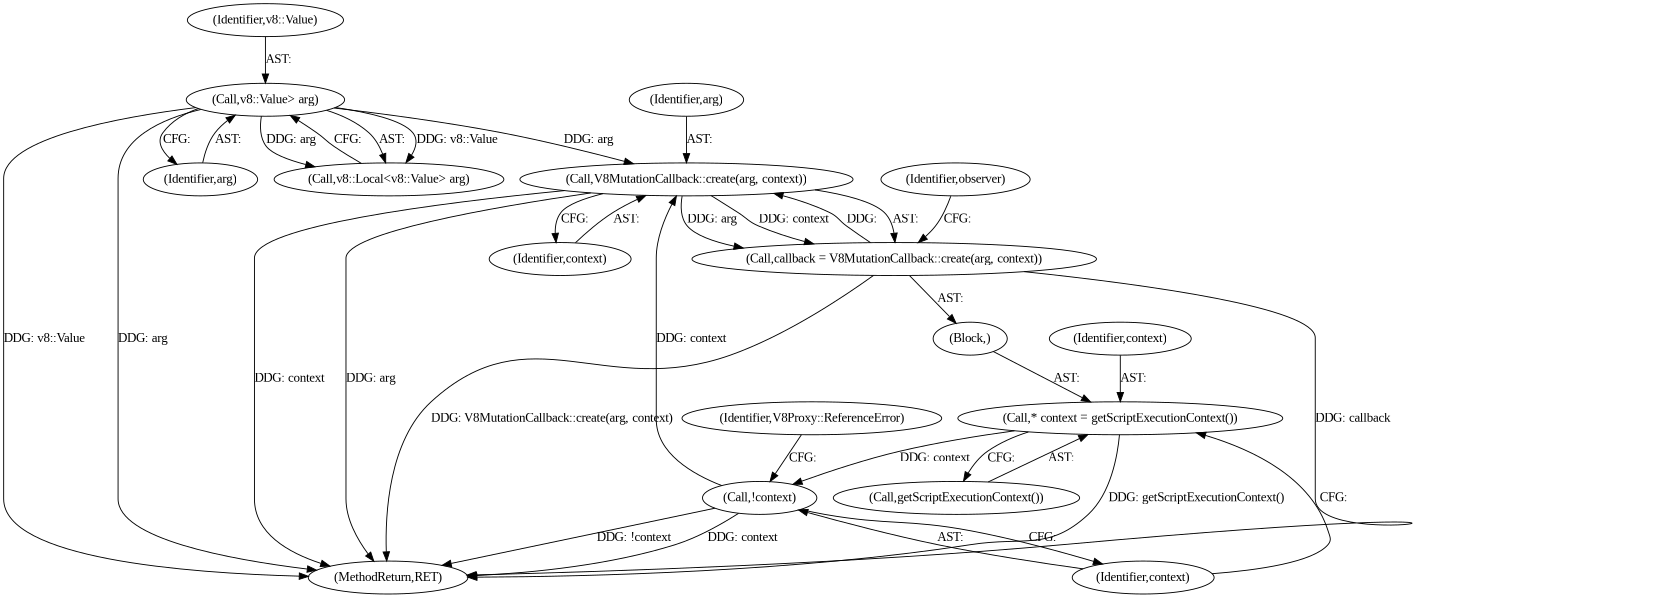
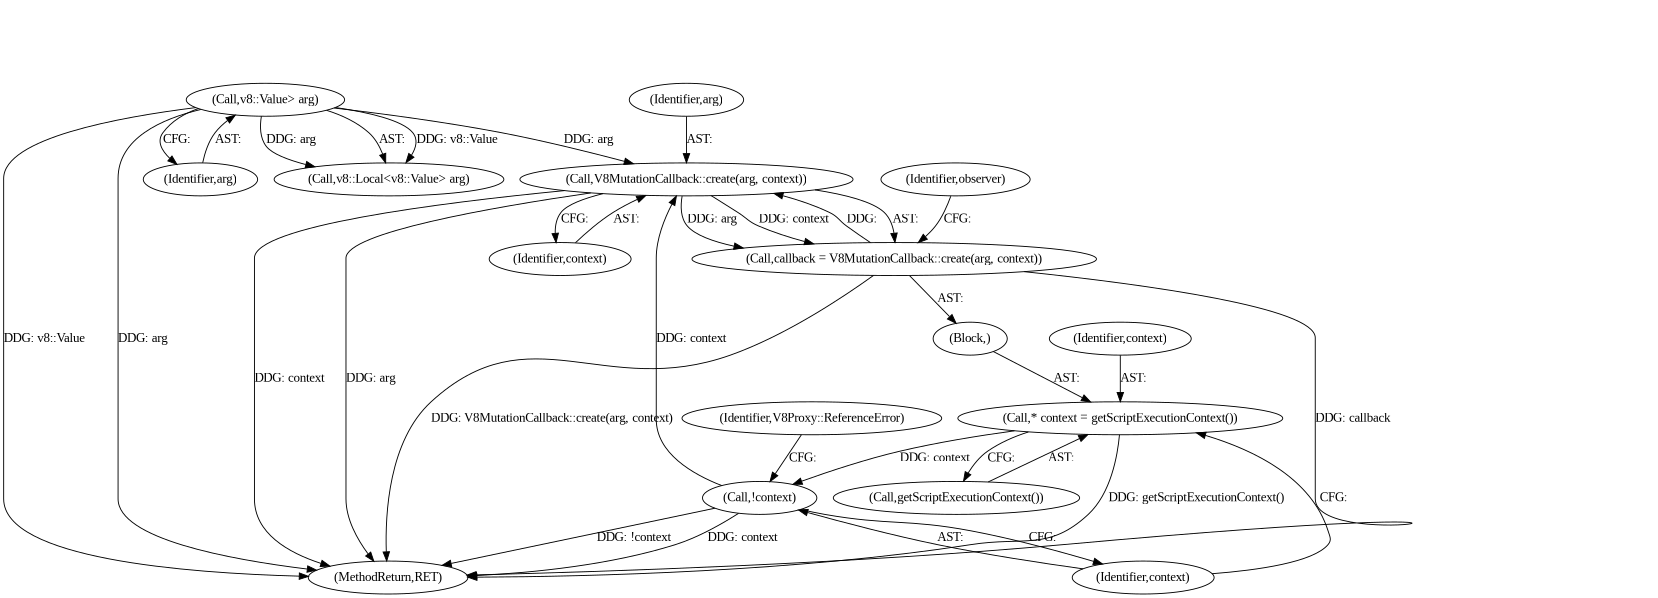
(265, 20) -> none
(329, 143) -> none
